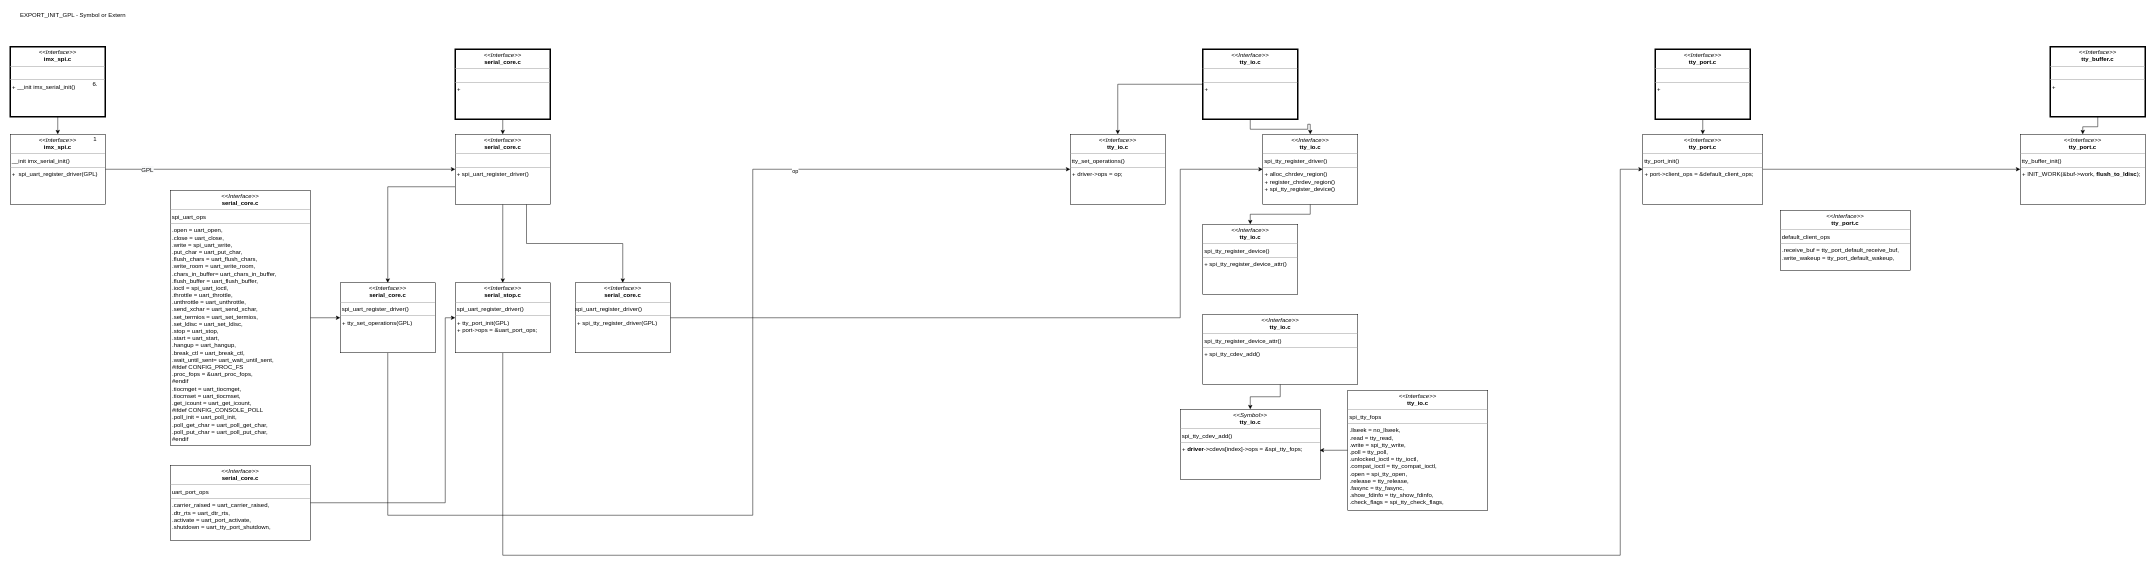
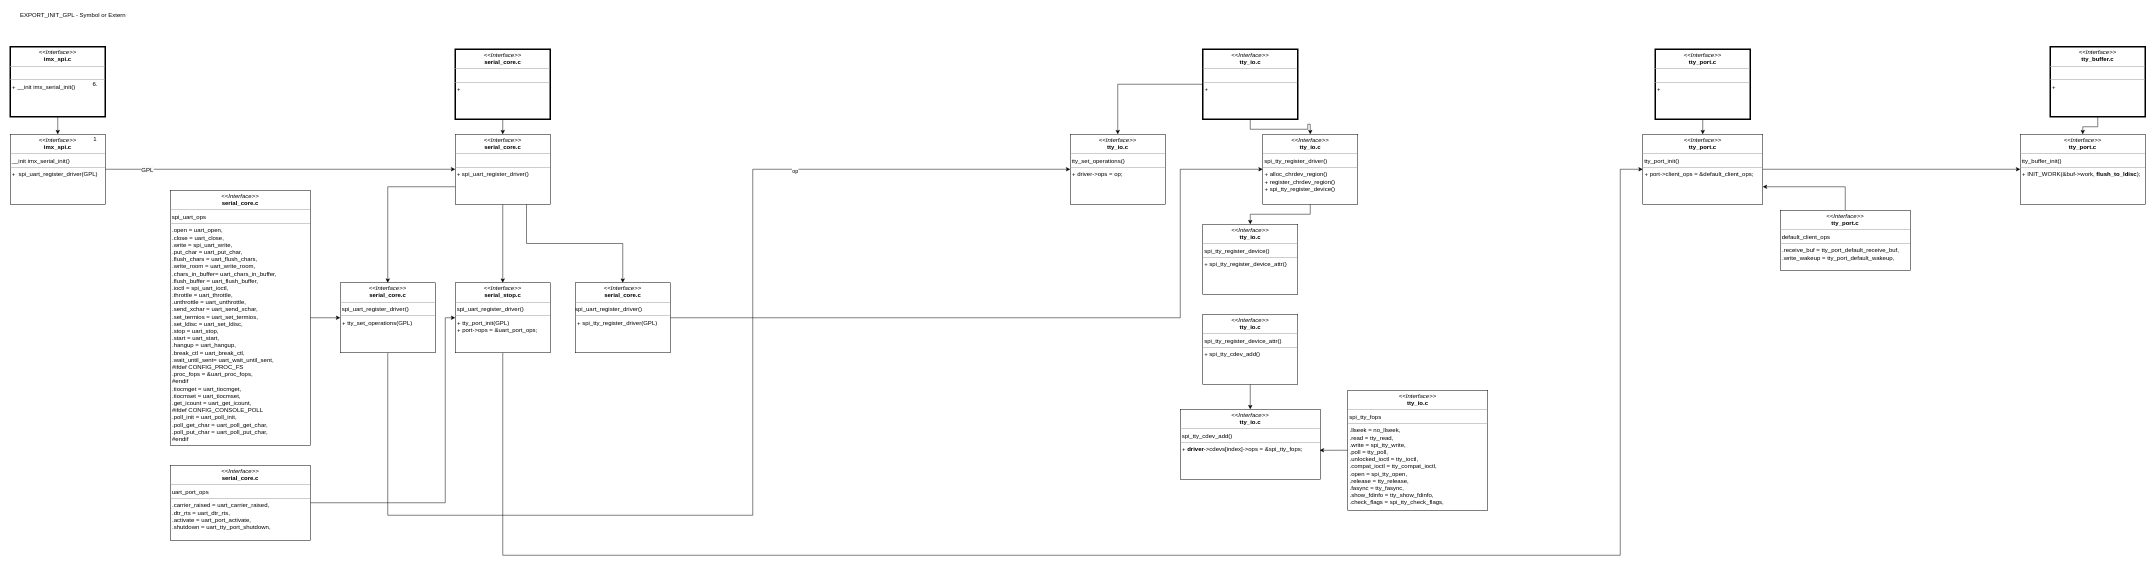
none -> (1767, 187)
(1280, 349) -> (1250, 349)
(1249, 424) -> (1249, 424)
